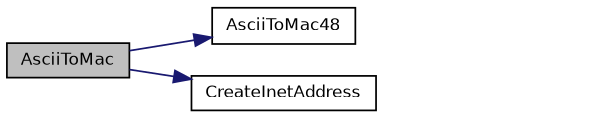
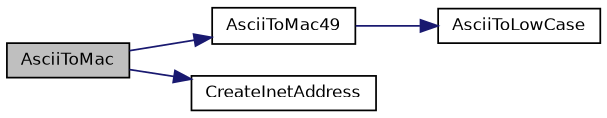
(284, 26) -> (284, 26)
none -> (519, 26)
